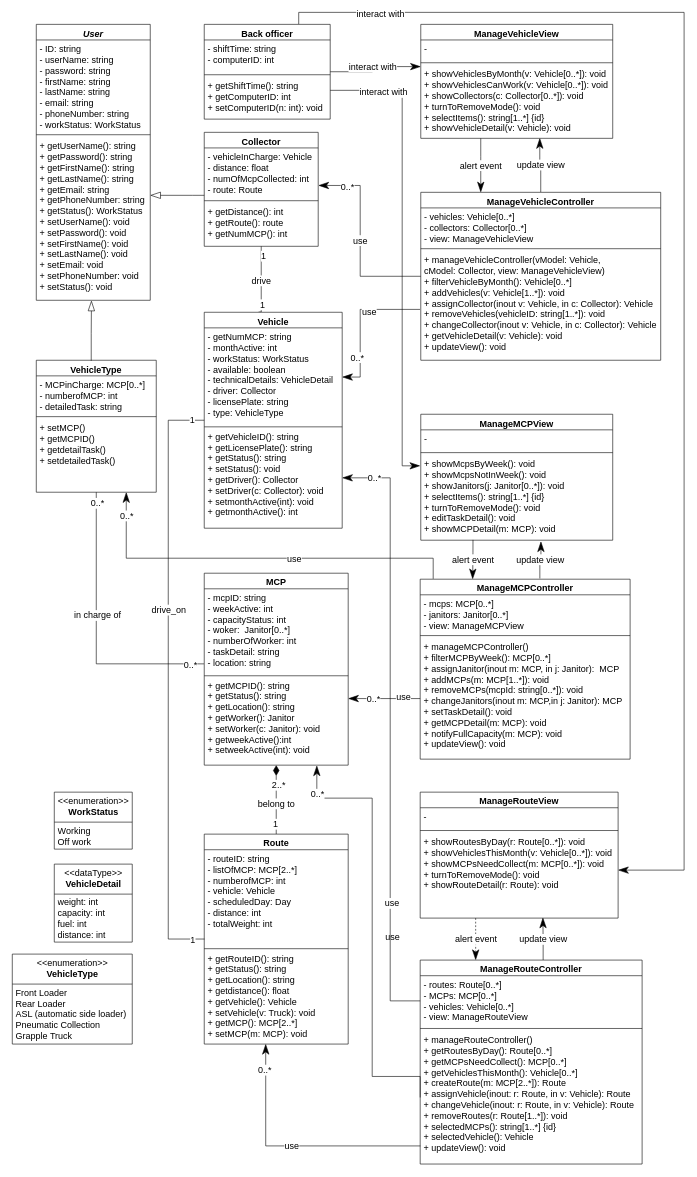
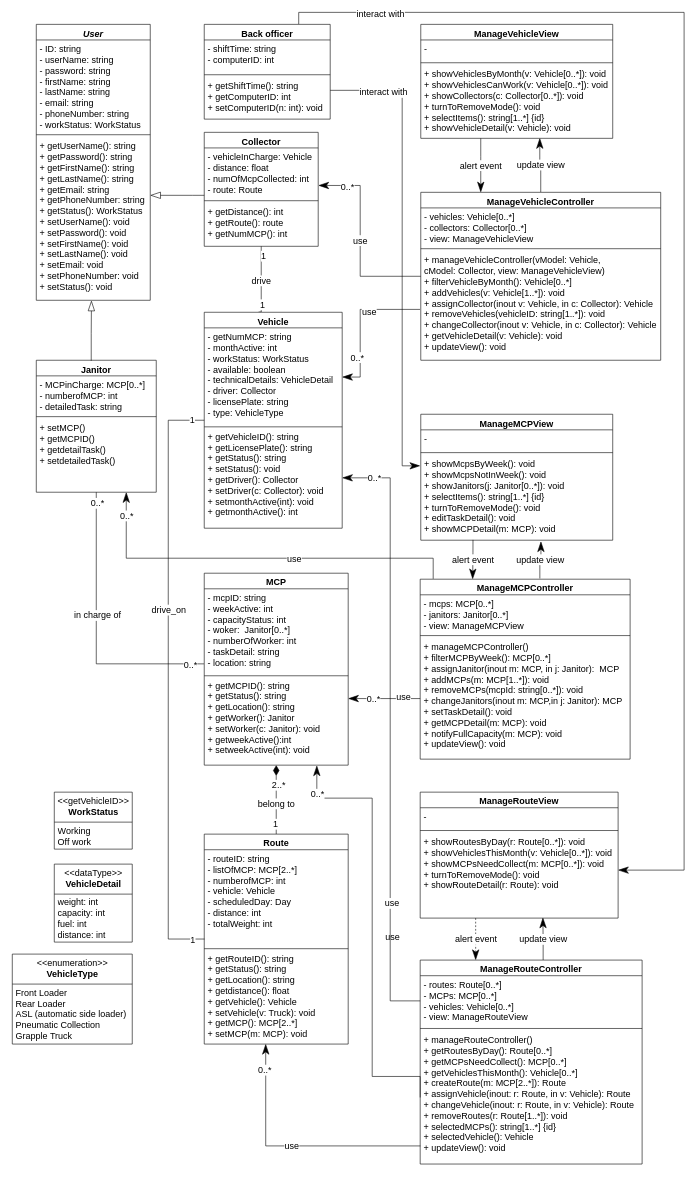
(391, 67) -> none
(96, 370) -> (96, 370)
(94, 807) -> (94, 807)
